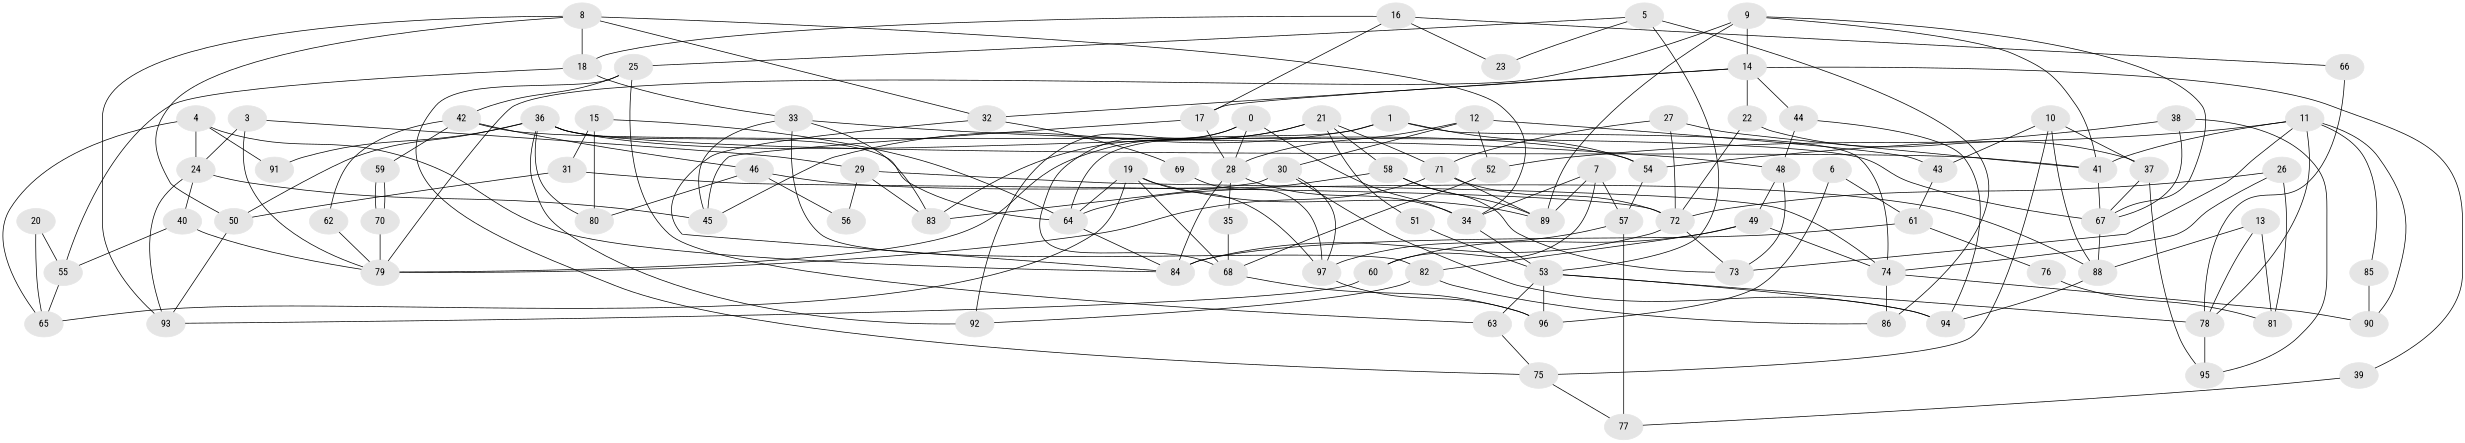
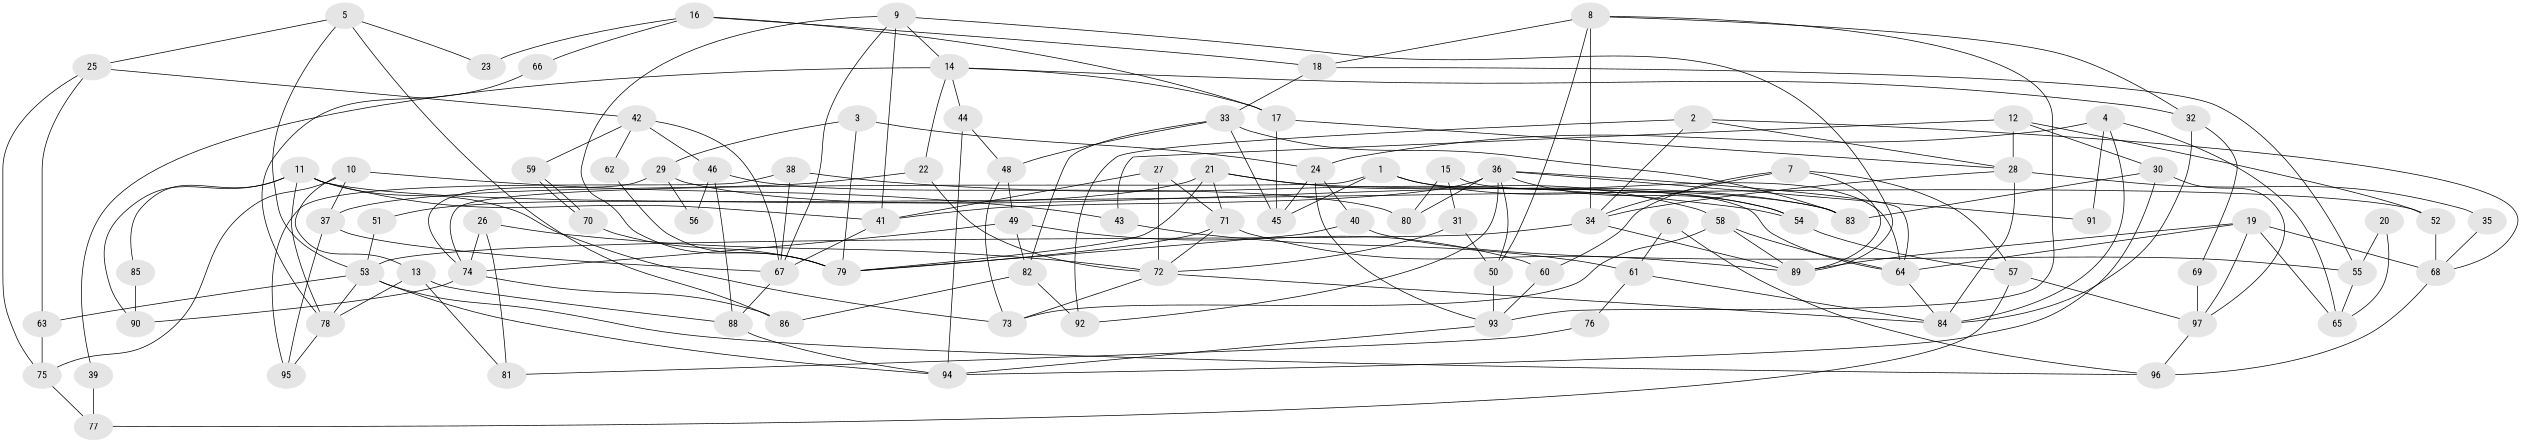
(1251, 119) -> (1693, 119)
(2064, 198) -> (305, 240)
none -> (1693, 247)
none -> (1284, 344)
